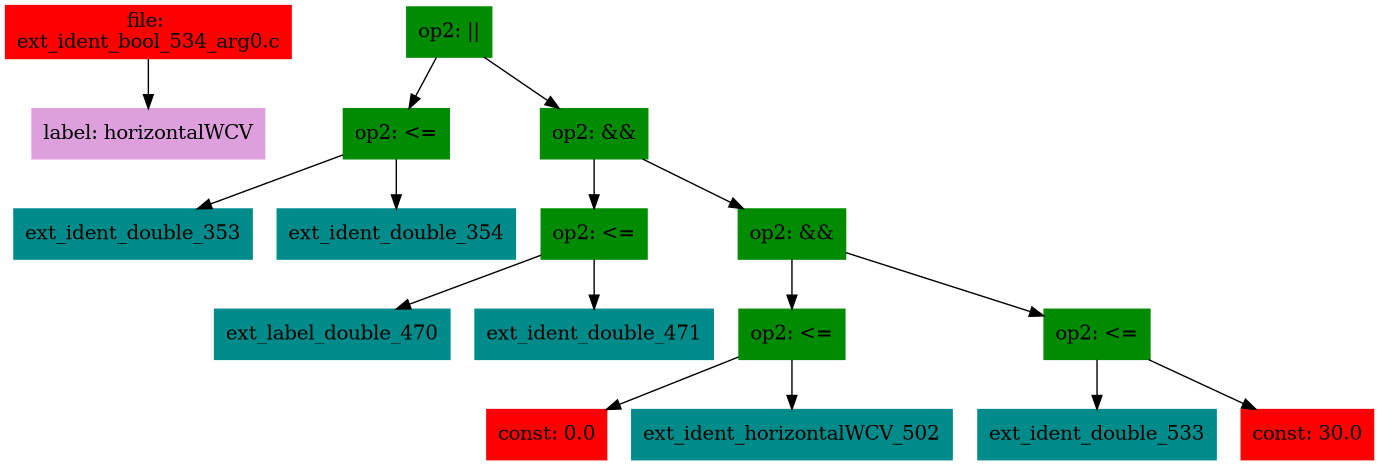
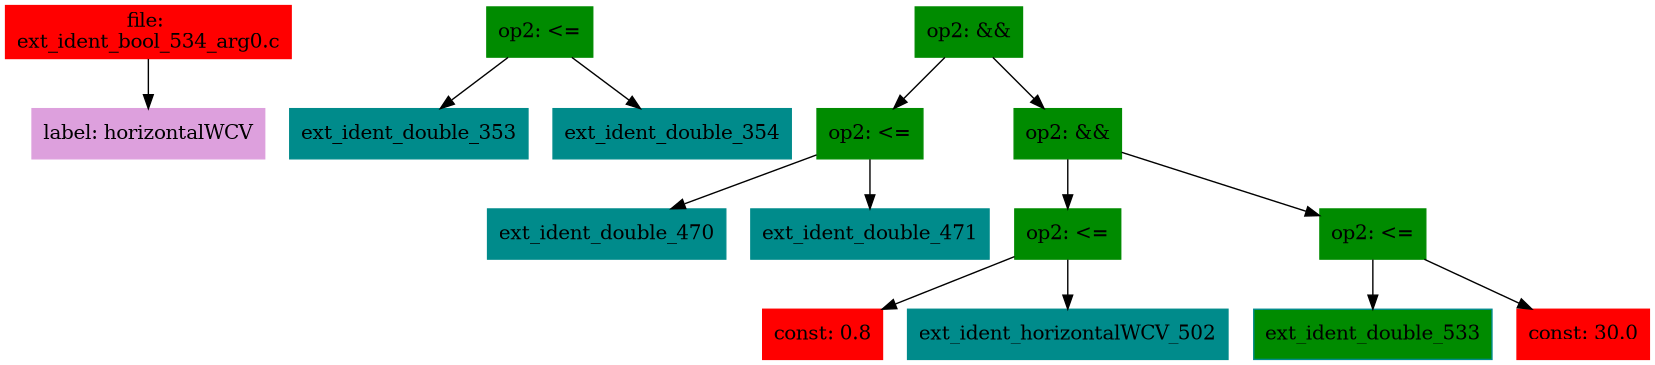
(449, 32) -> none
(332, 334) -> (607, 234)
(547, 435) -> (823, 334)
(1097, 435) -> (1373, 334)
